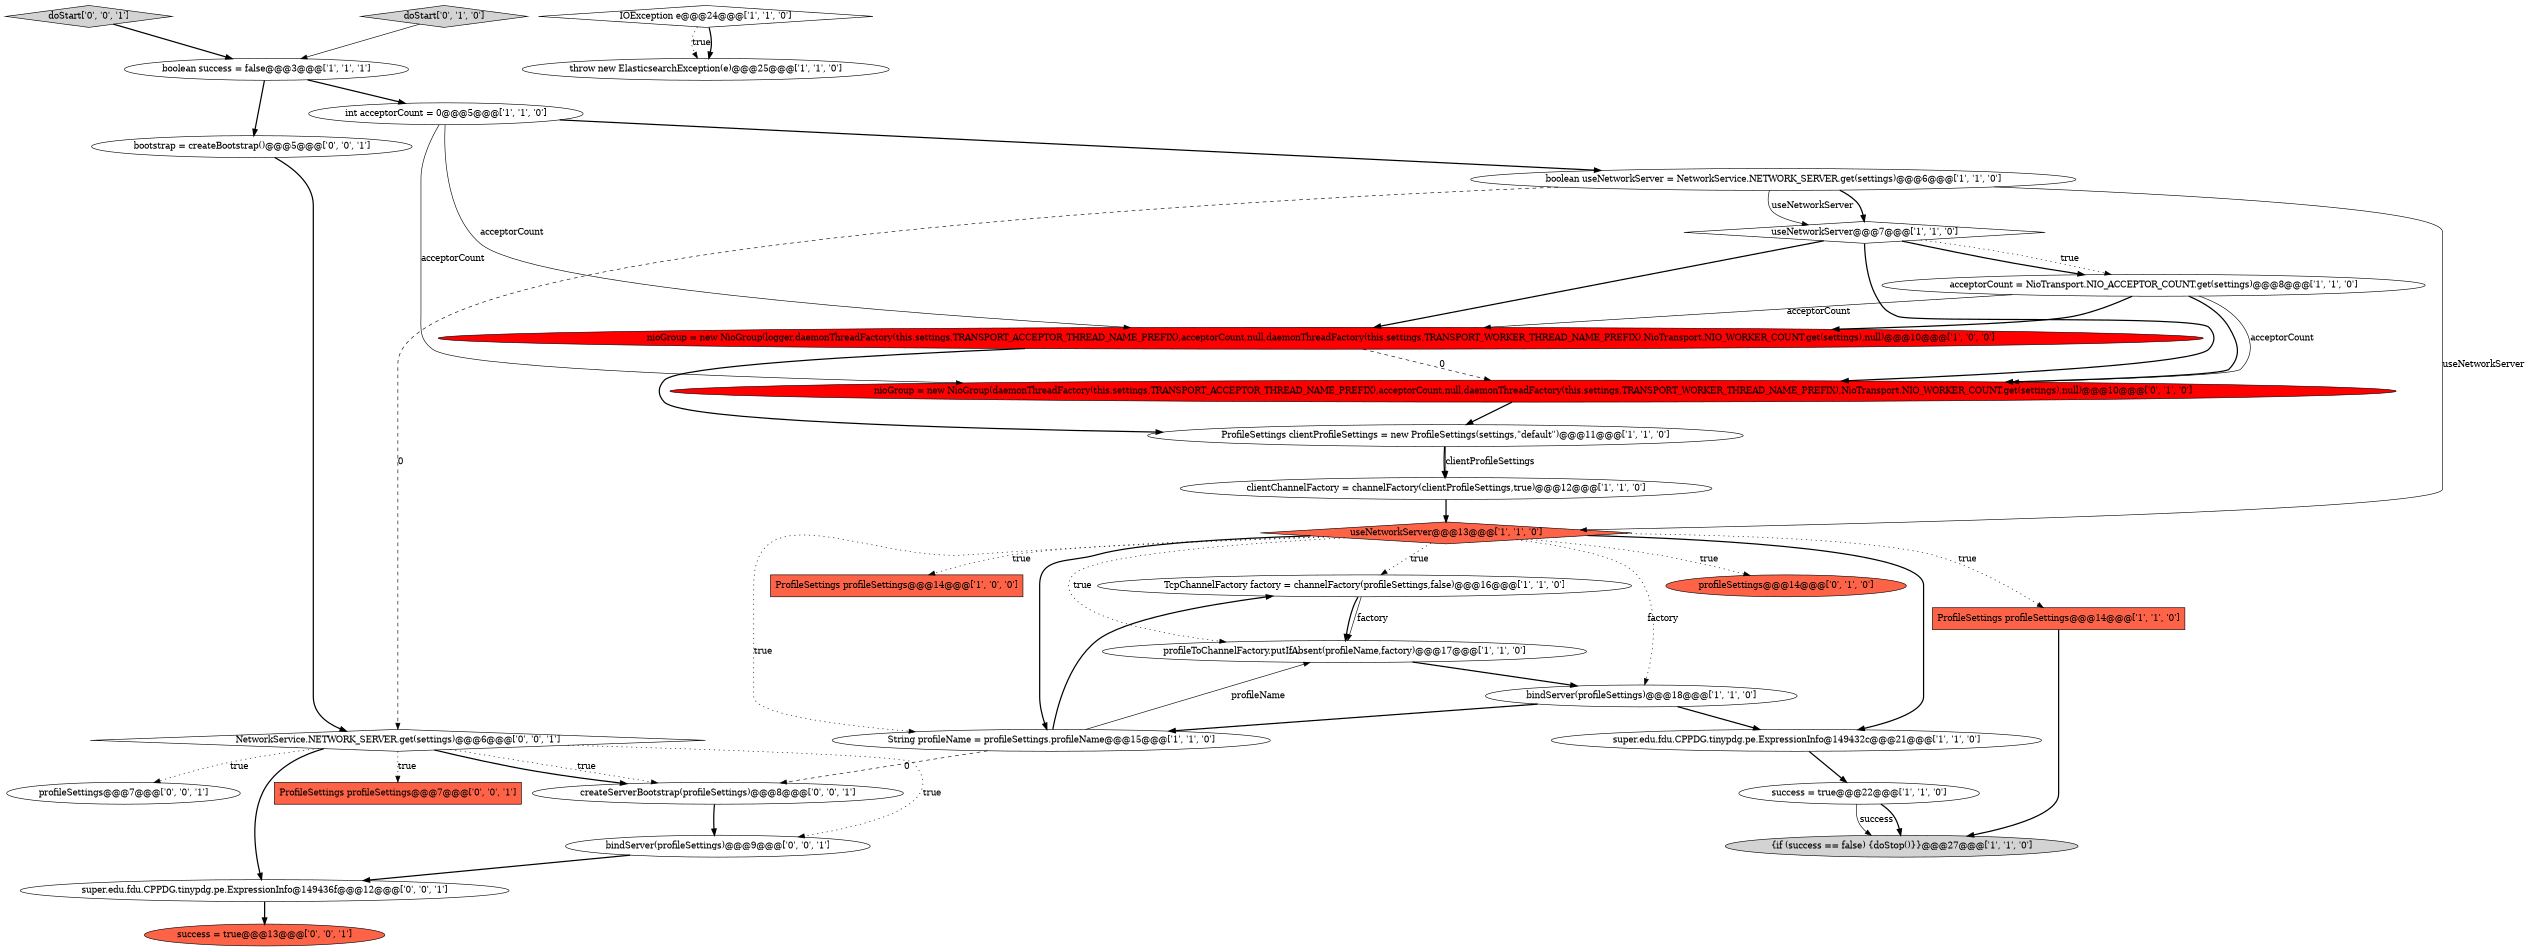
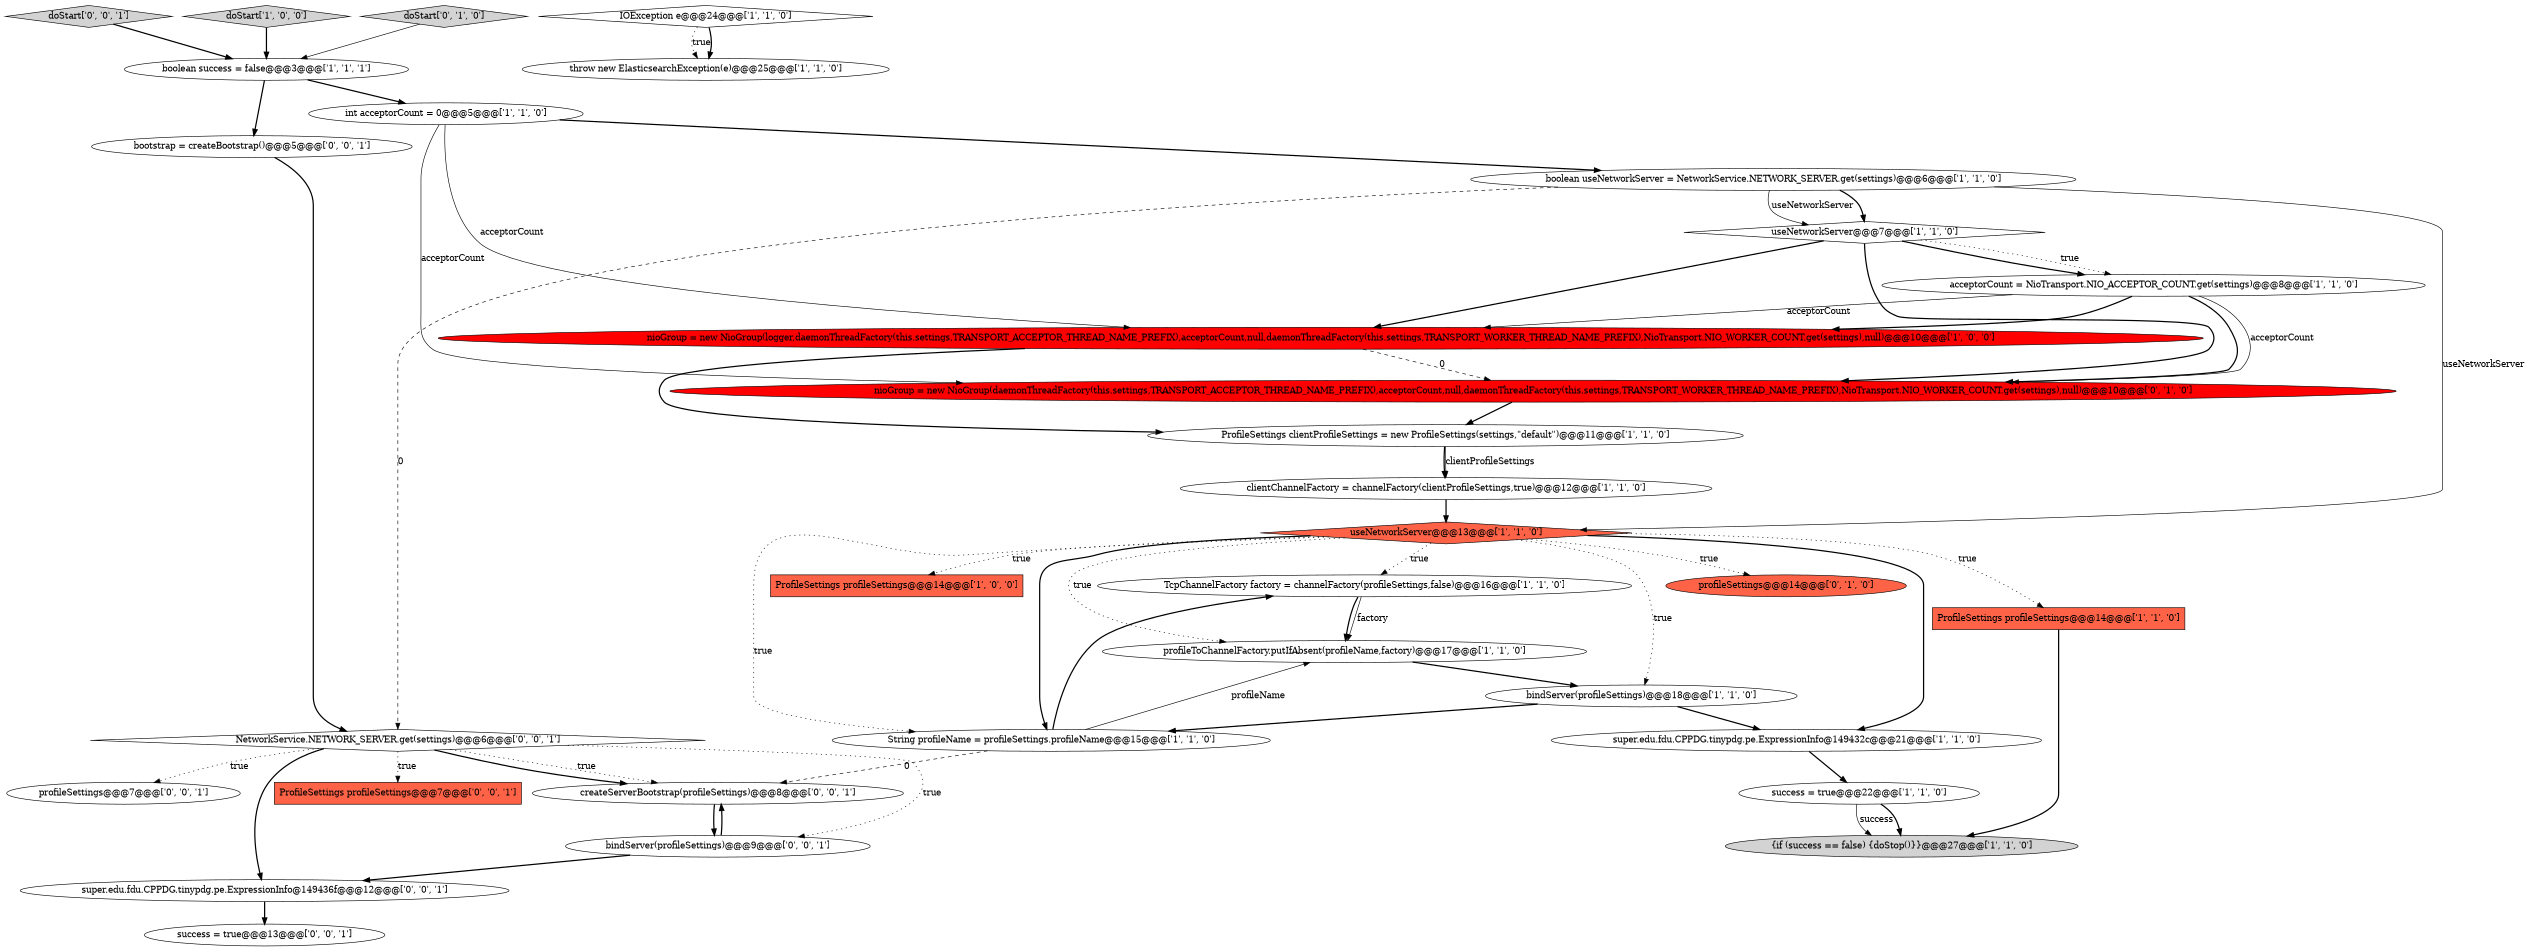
none -> (266, 16)
(1663, 619) -> (1663, 619)
none -> (722, 823)
(265, 935) -> (265, 935)
